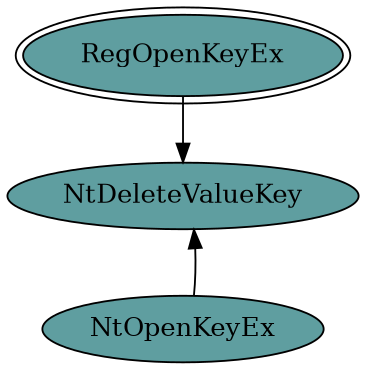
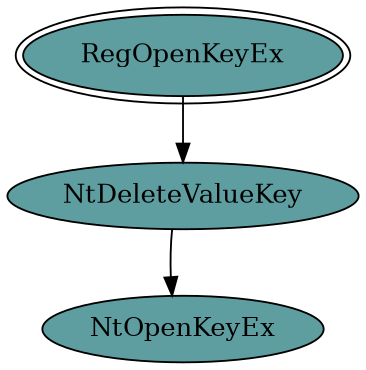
(195, 272) -> (171, 253)
